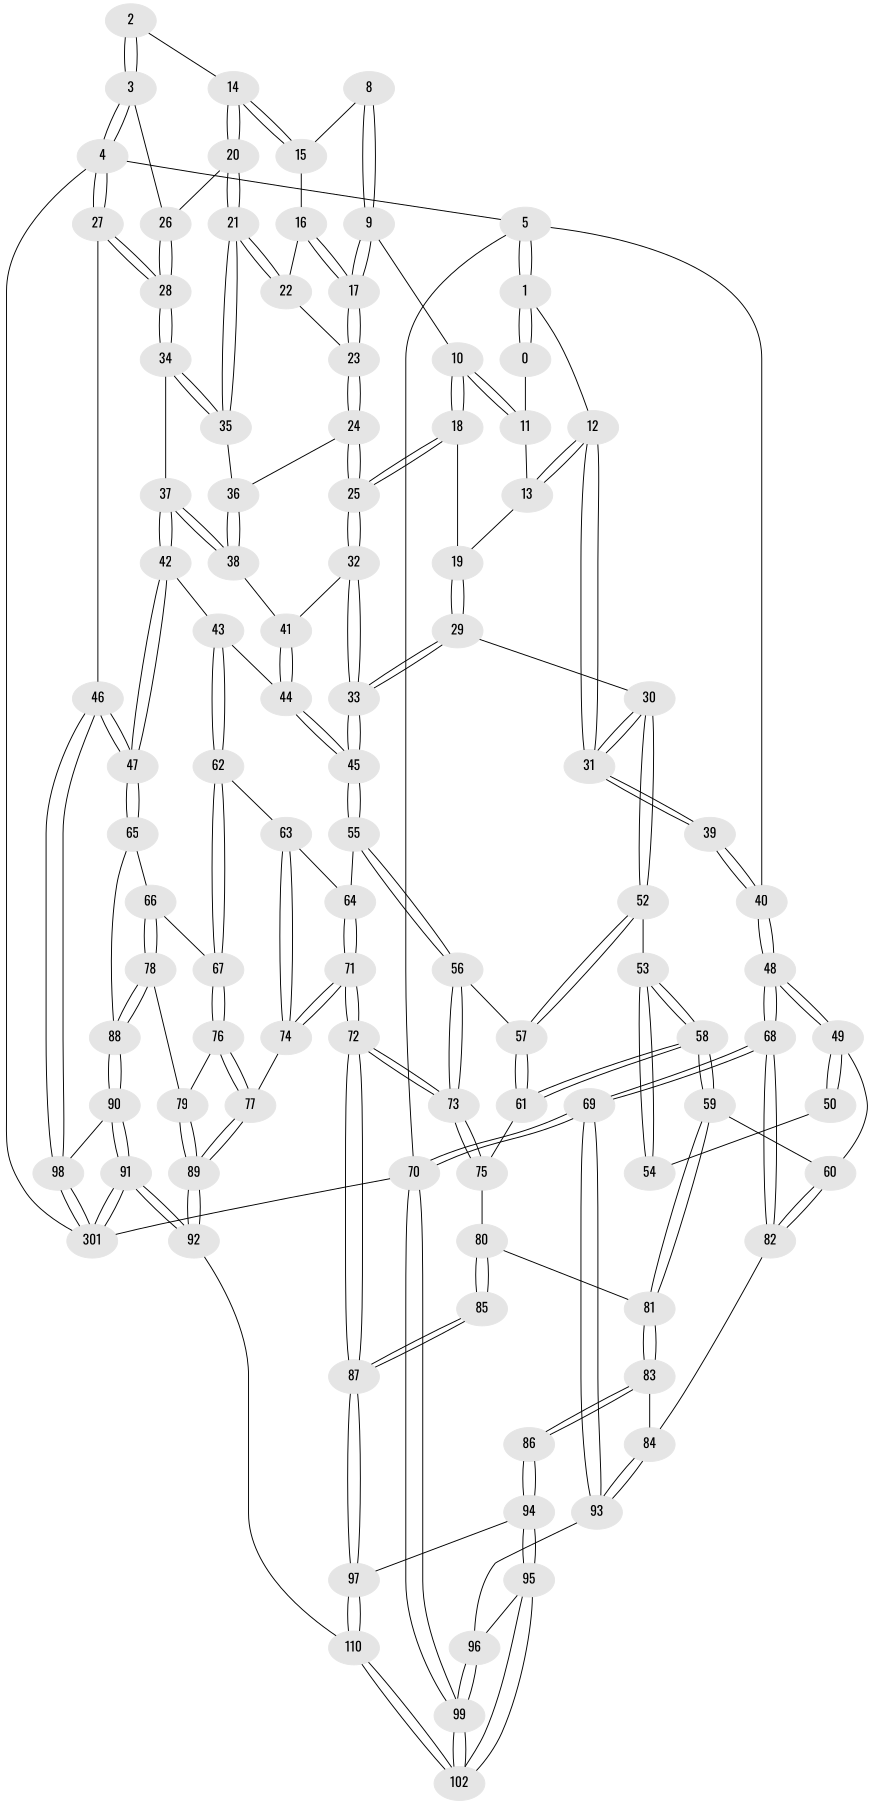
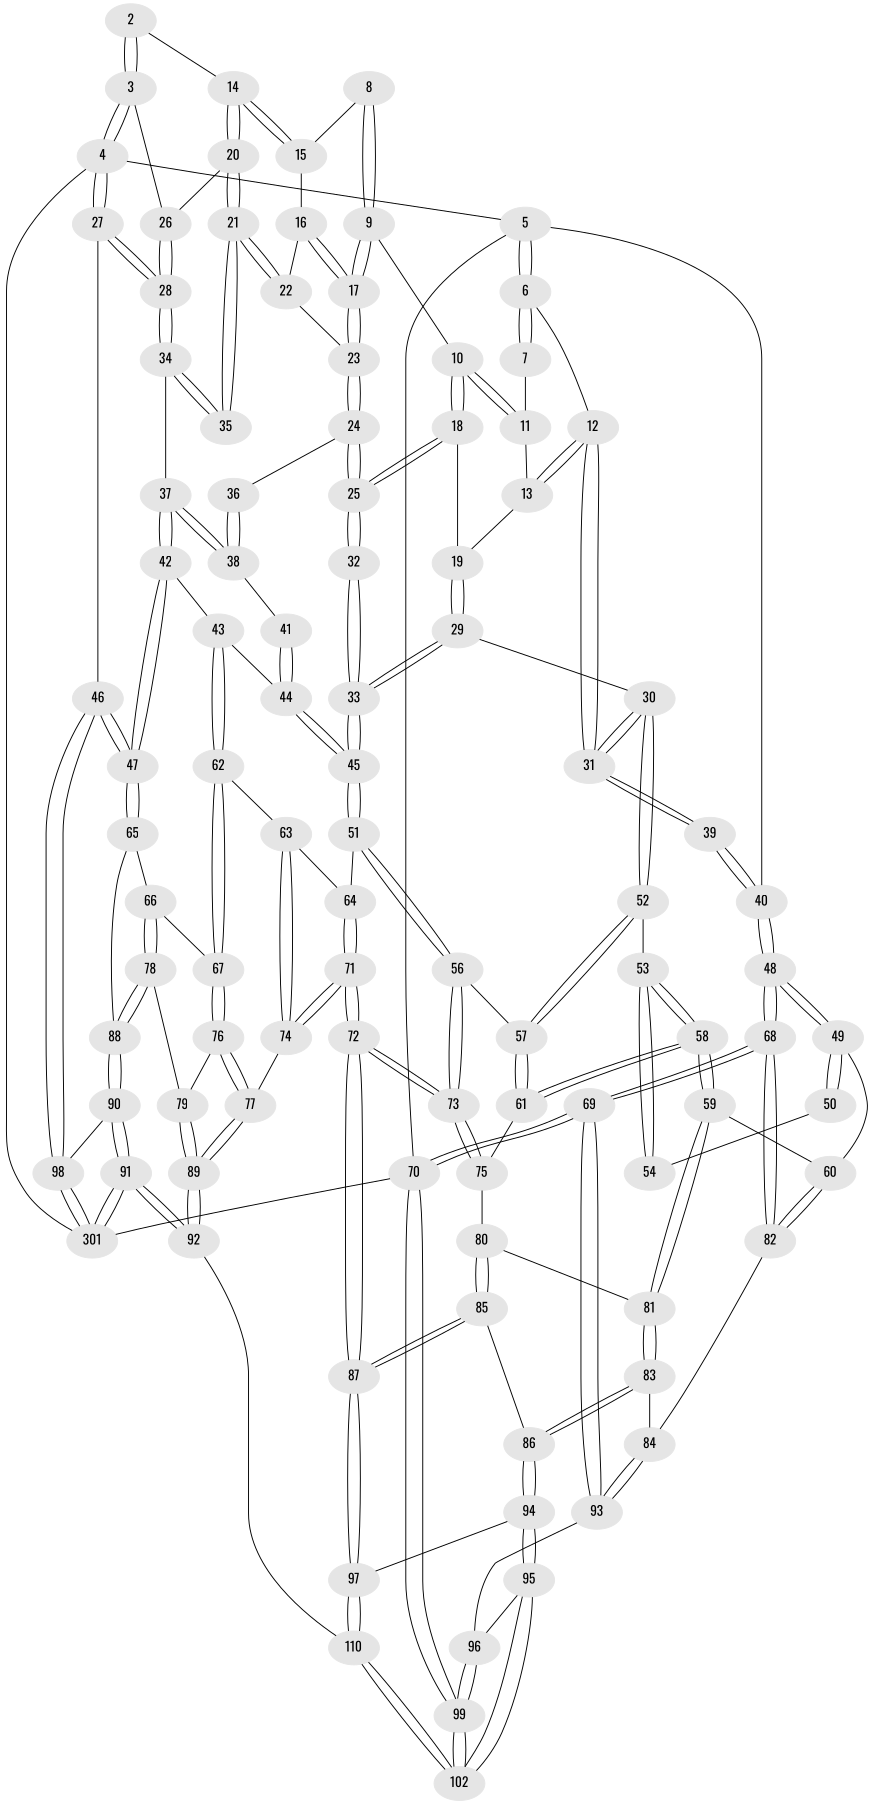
(525, 292) -> (525, 292)
(525, 360) -> (525, 360)
(230, 462) -> none
(320, 597) -> none
(354, 834) -> (354, 834)
none -> (506, 1377)
